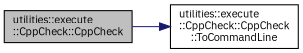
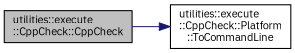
(234, 27) -> (231, 27)
